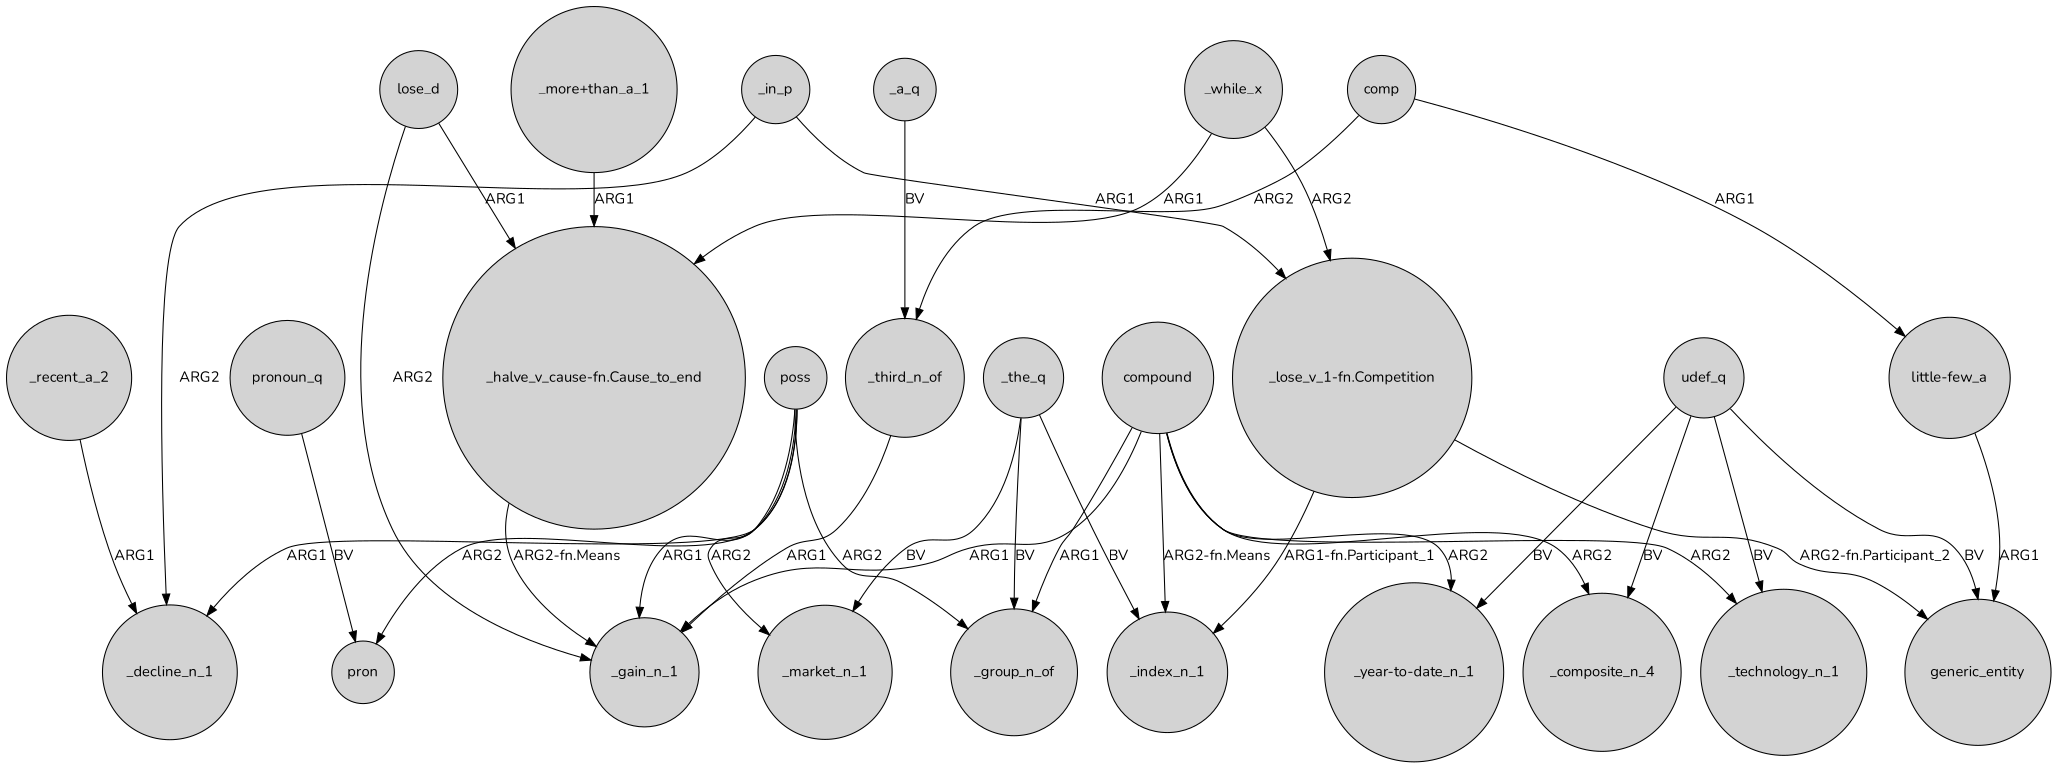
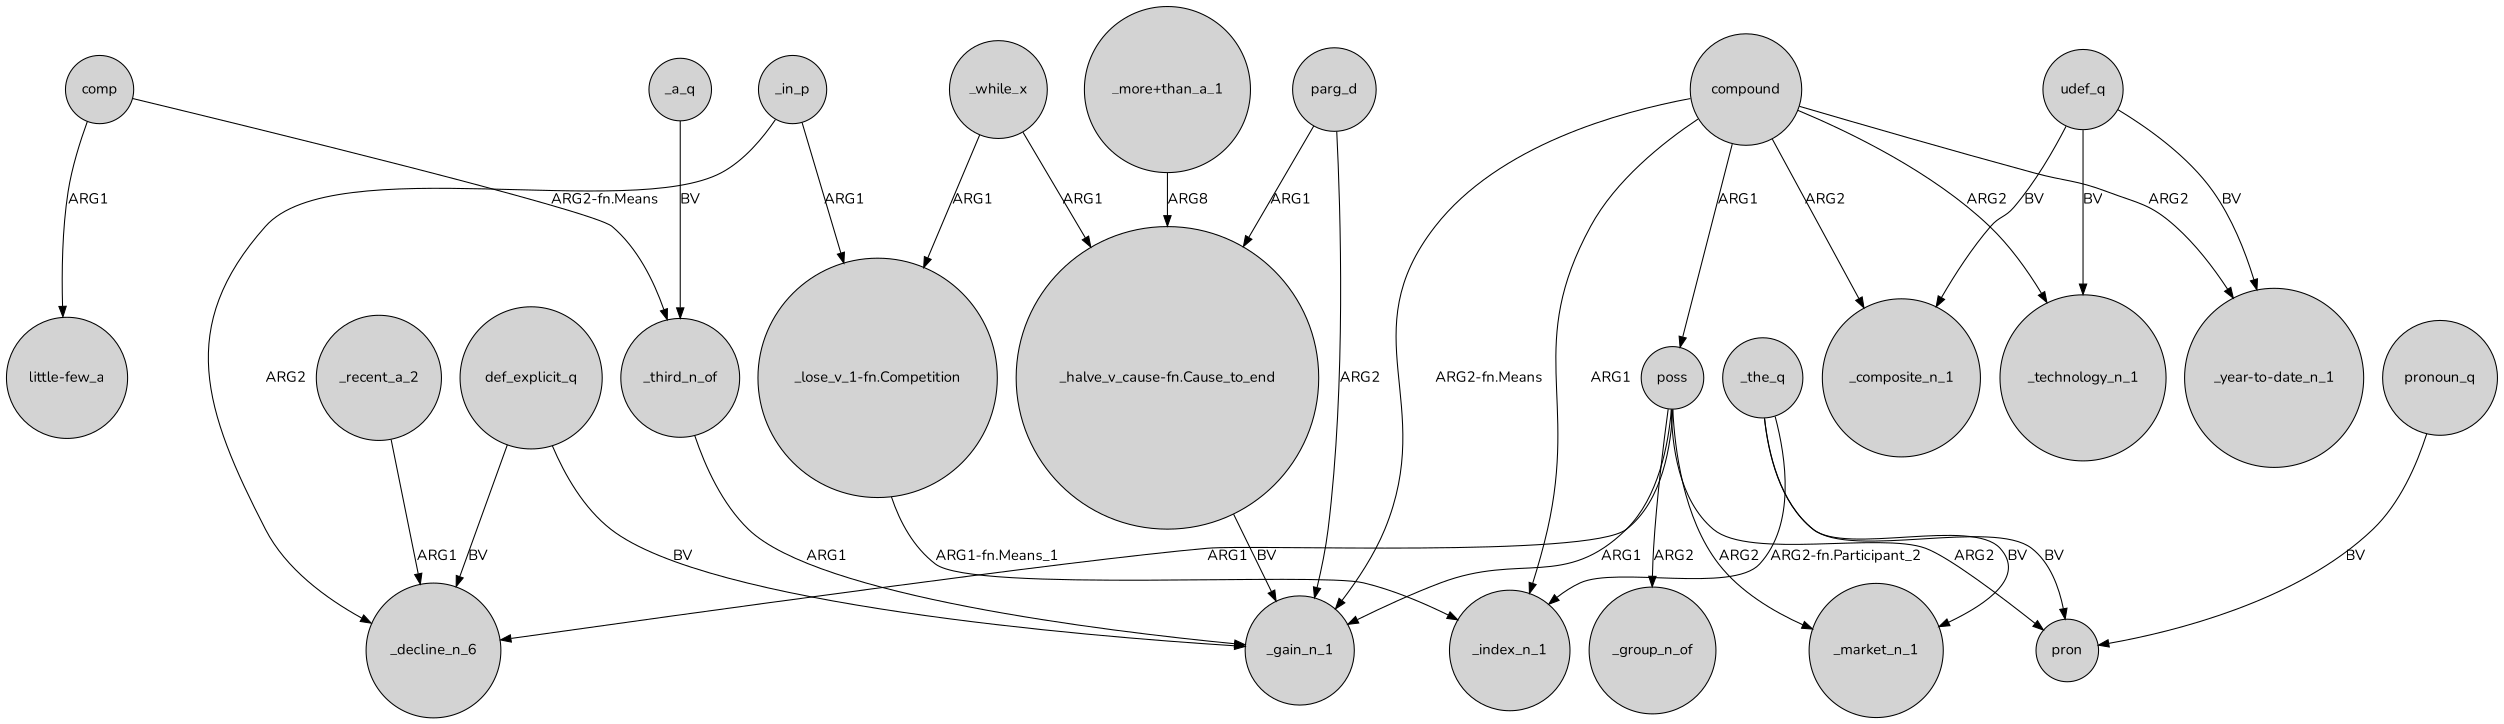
(419, 90) -> (1334, 90)
(615, 200) -> (1188, 200)
(1274, 200) -> (605, 200)
(1332, 200) -> (973, 200)
none -> (531, 378)
(1090, 501) -> (1708, 240)
(1017, 508) -> (1999, 538)
(567, 556) -> (1267, 556)
(989, 556) -> (1489, 378)
(1119, 556) -> (1846, 556)
(1217, 556) -> (1611, 378)
(1360, 556) -> (997, 556)
(170, 672) -> (433, 650)
(1602, 672) -> (1901, 378)
(1978, 672) -> none
